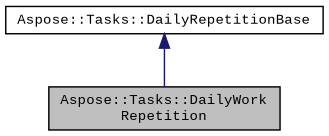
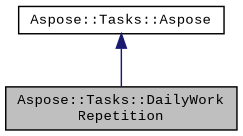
(164, 20) -> (121, 20)
